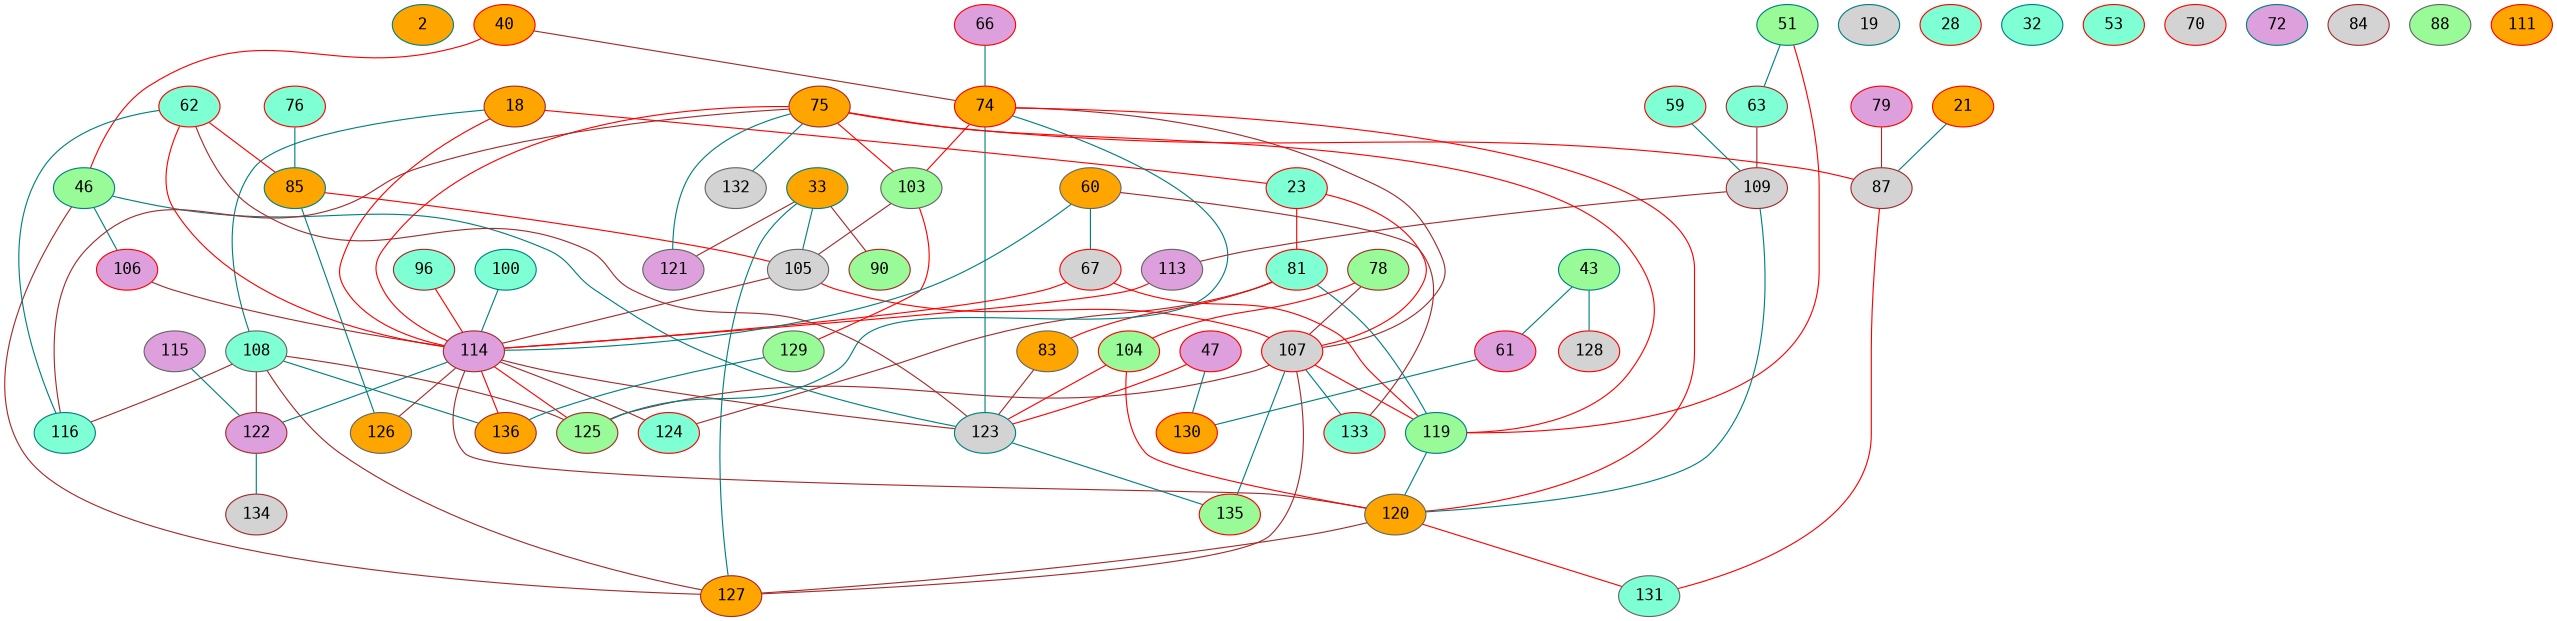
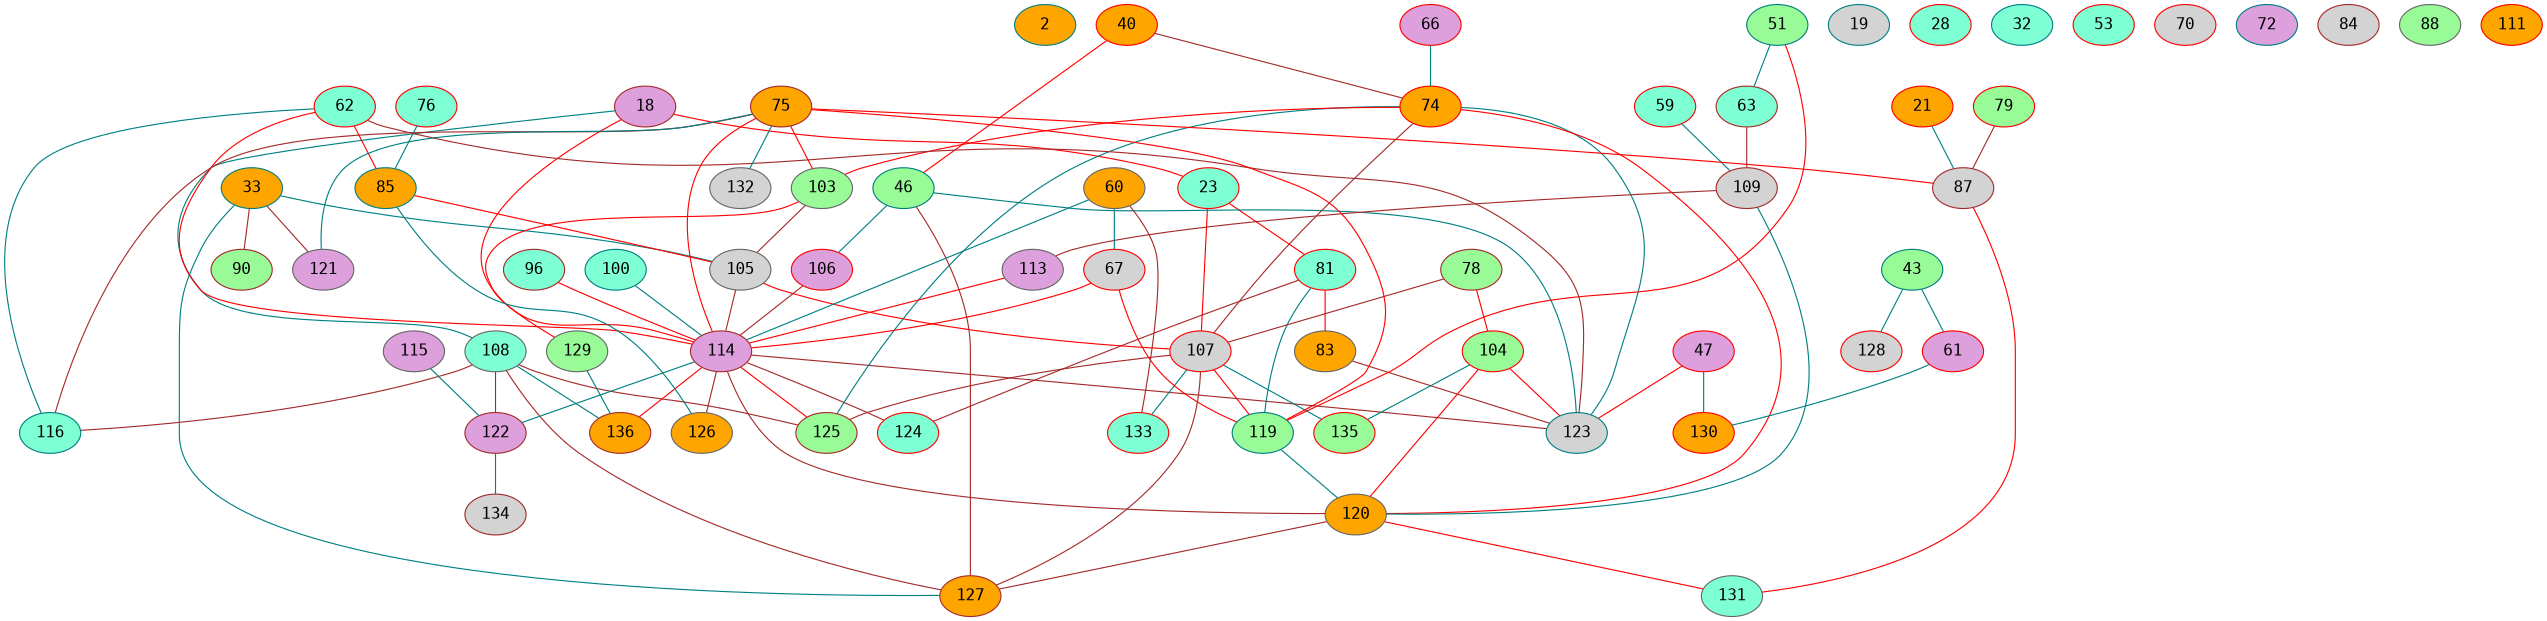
(515, 107) -> (645, 107)
(1881, 107) -> (2004, 107)
(1108, 474) -> (1419, 392)
